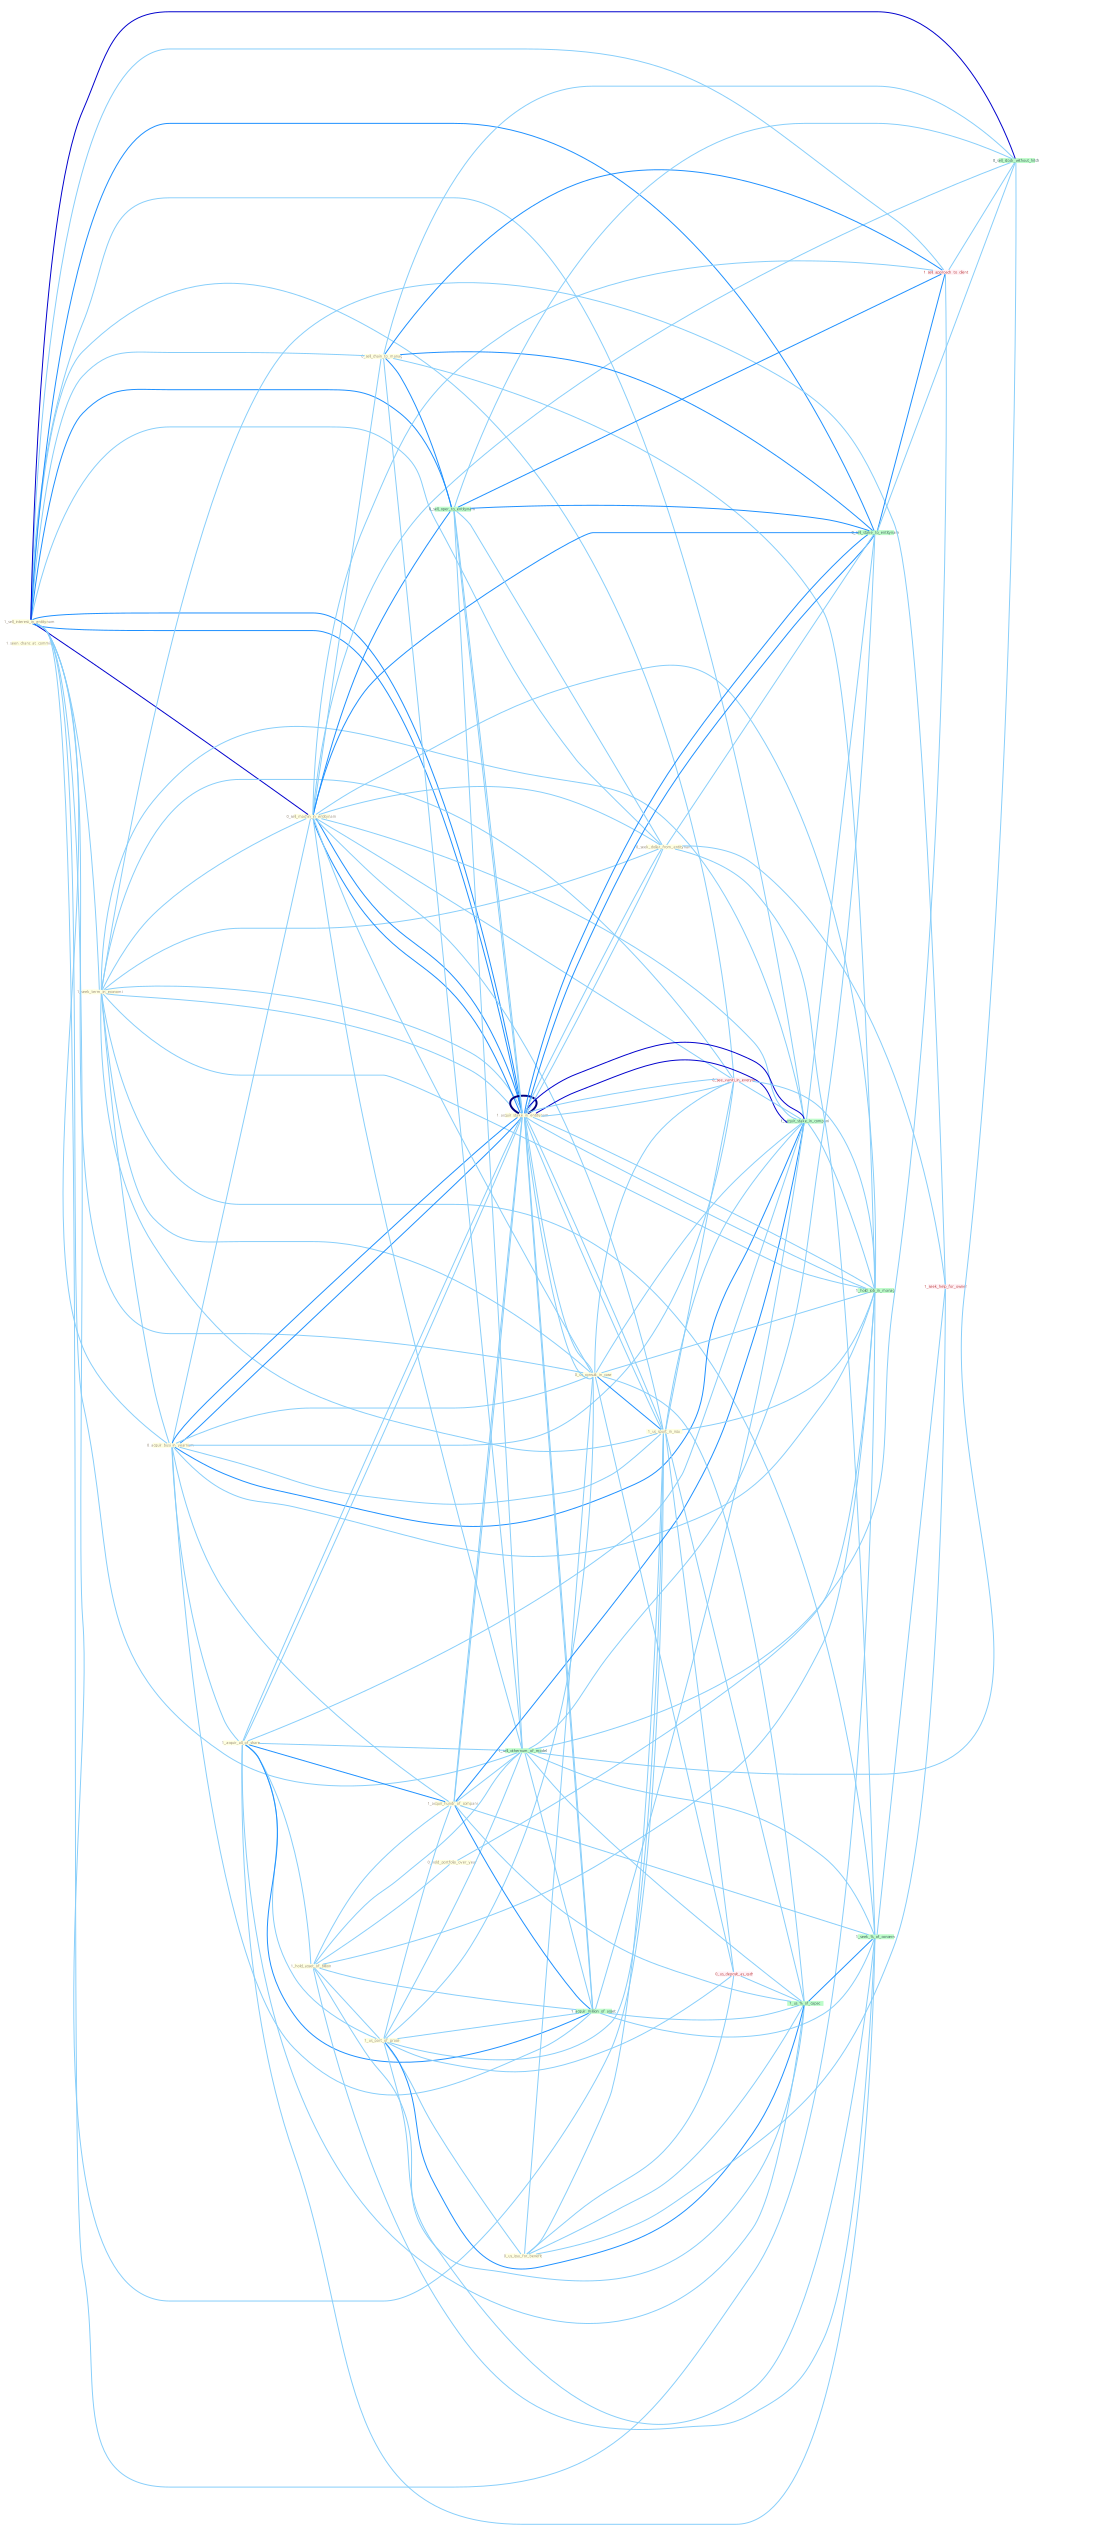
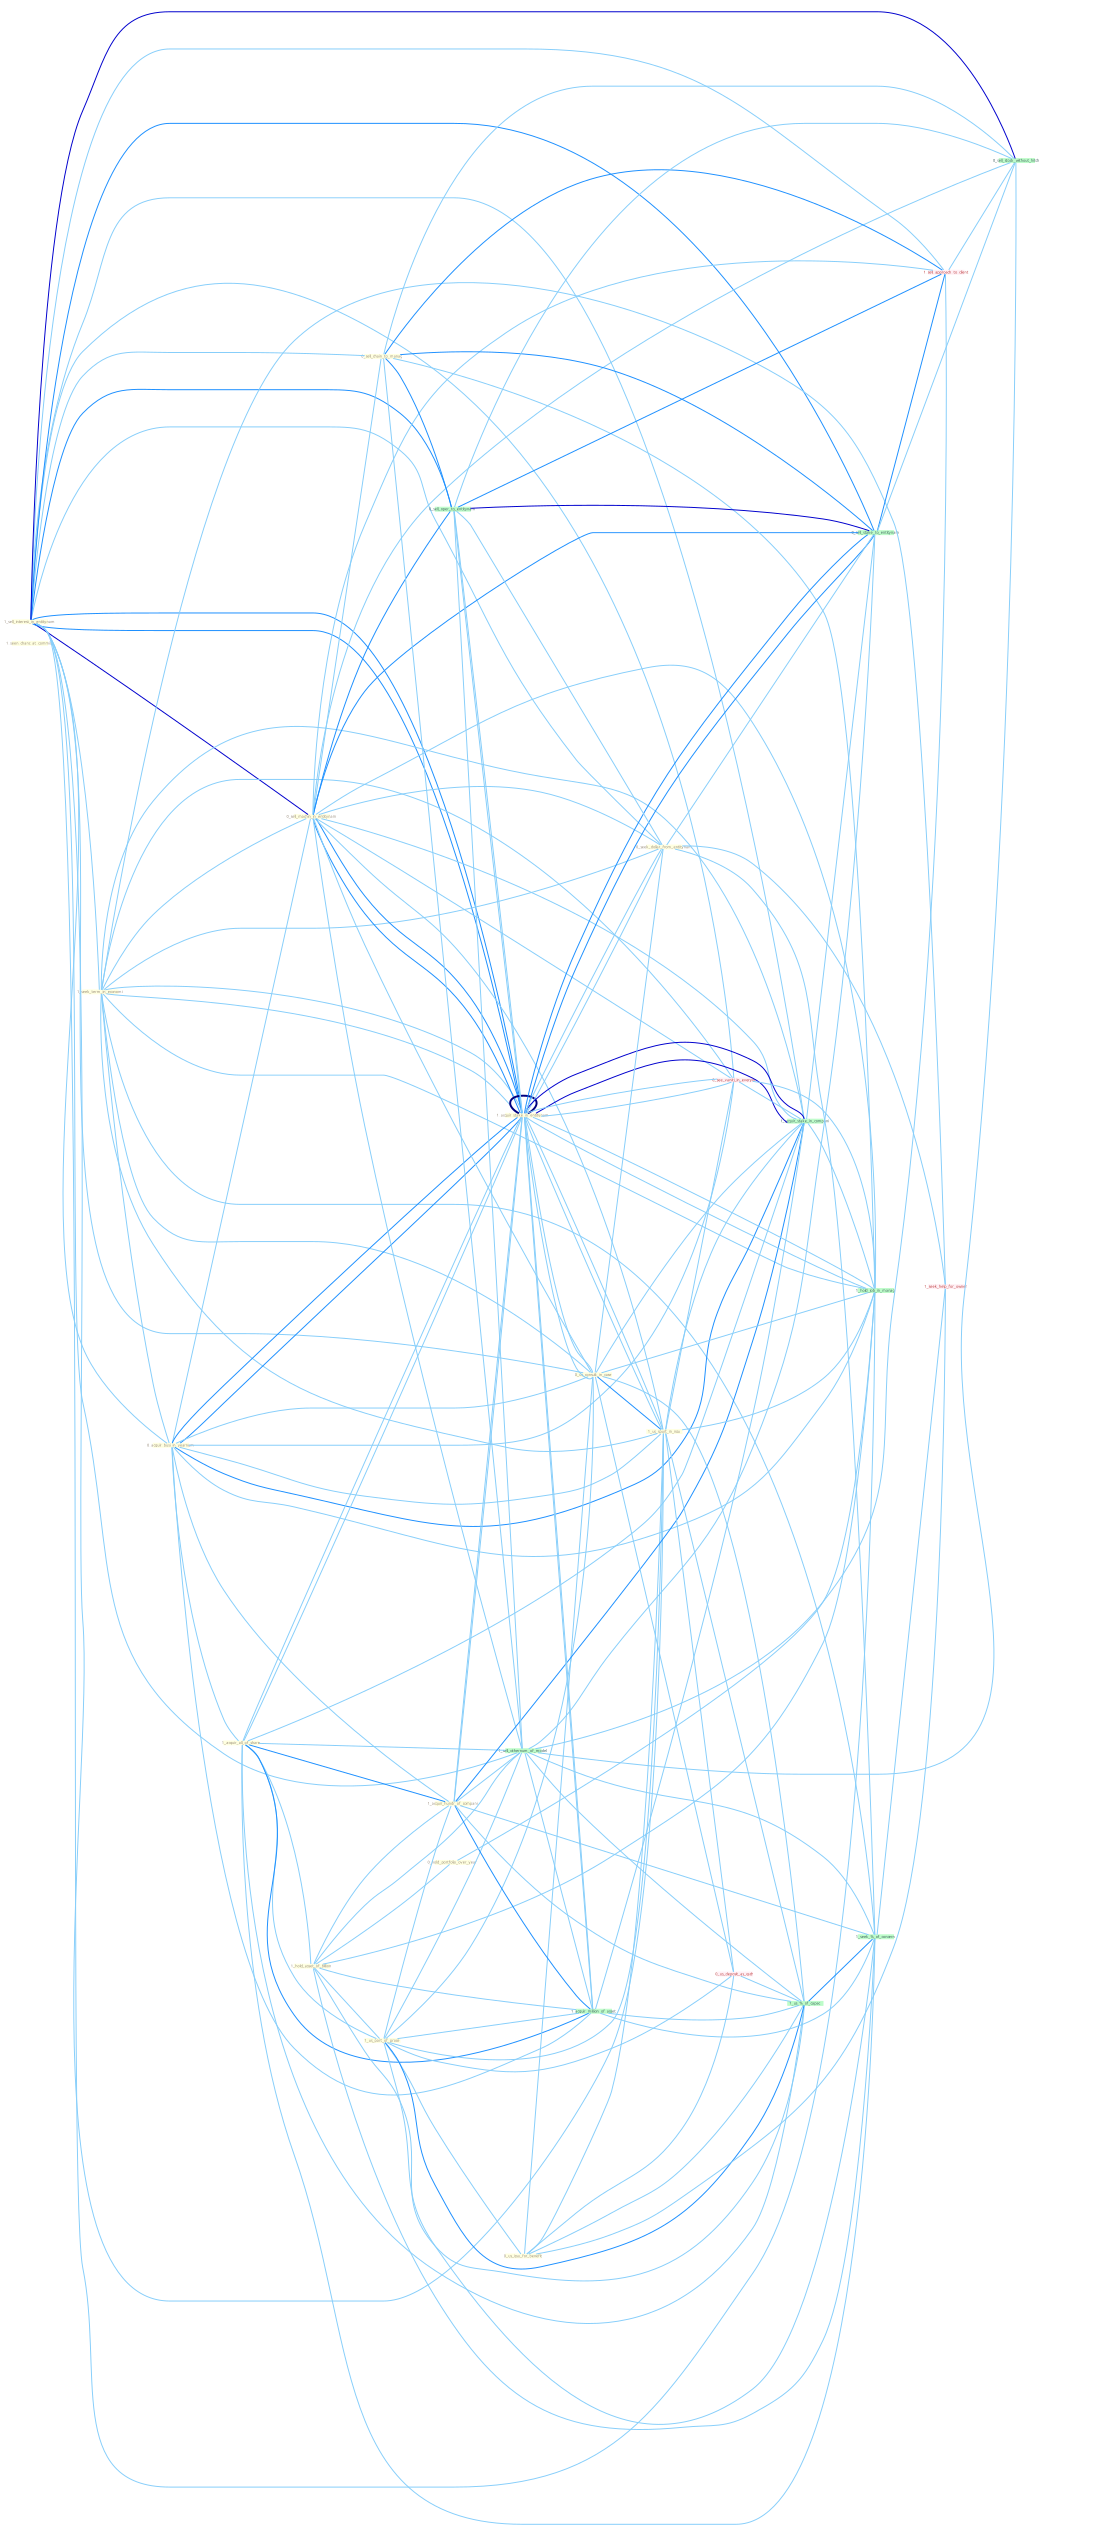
(681, 507) -> (681, 507)
(620, 1205) -> (629, 1111)
